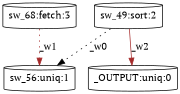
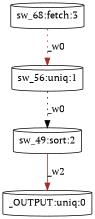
(87, 45) -> (47, 106)
(48, 47) -> (56, 47)
